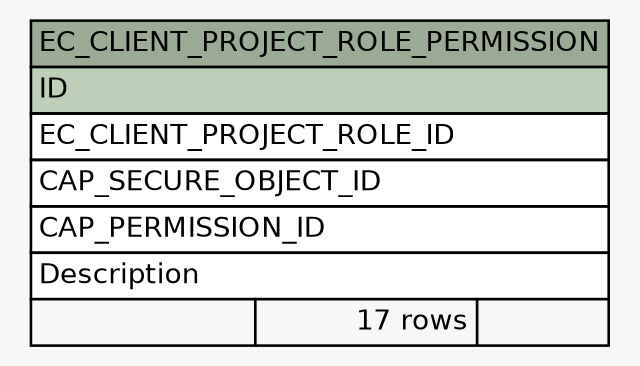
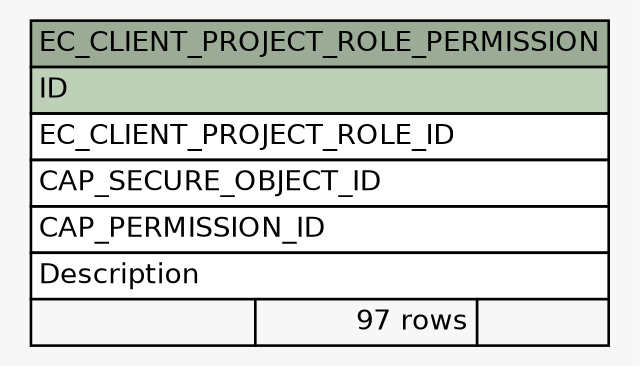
(413, 321) -> (413, 321)
